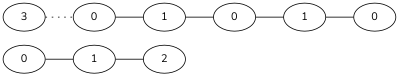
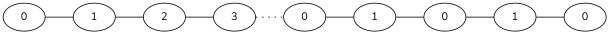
none -> (200, 17)
